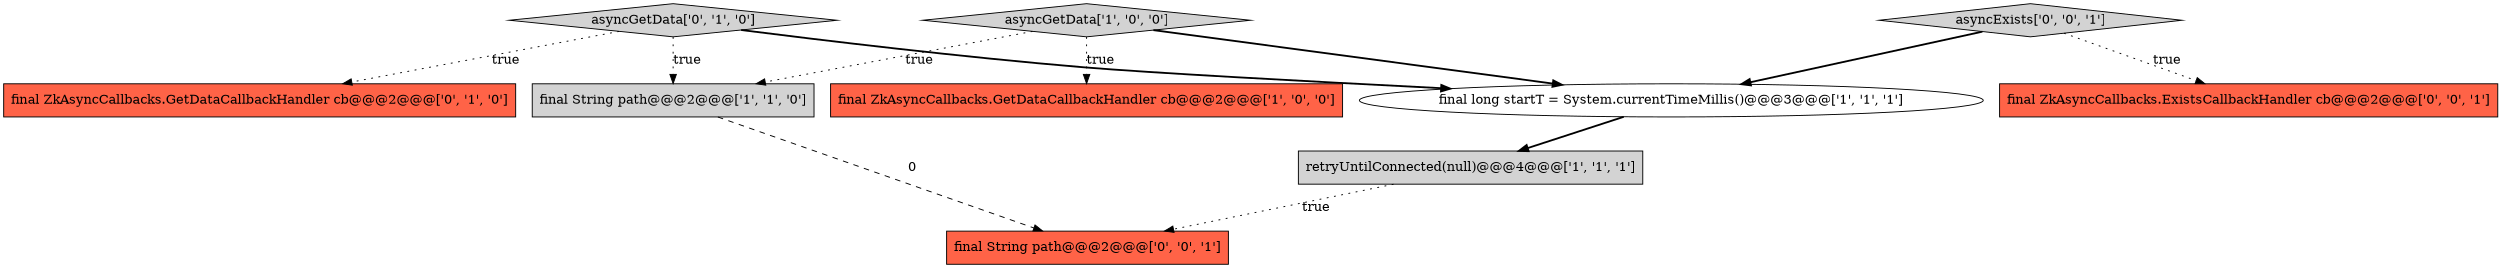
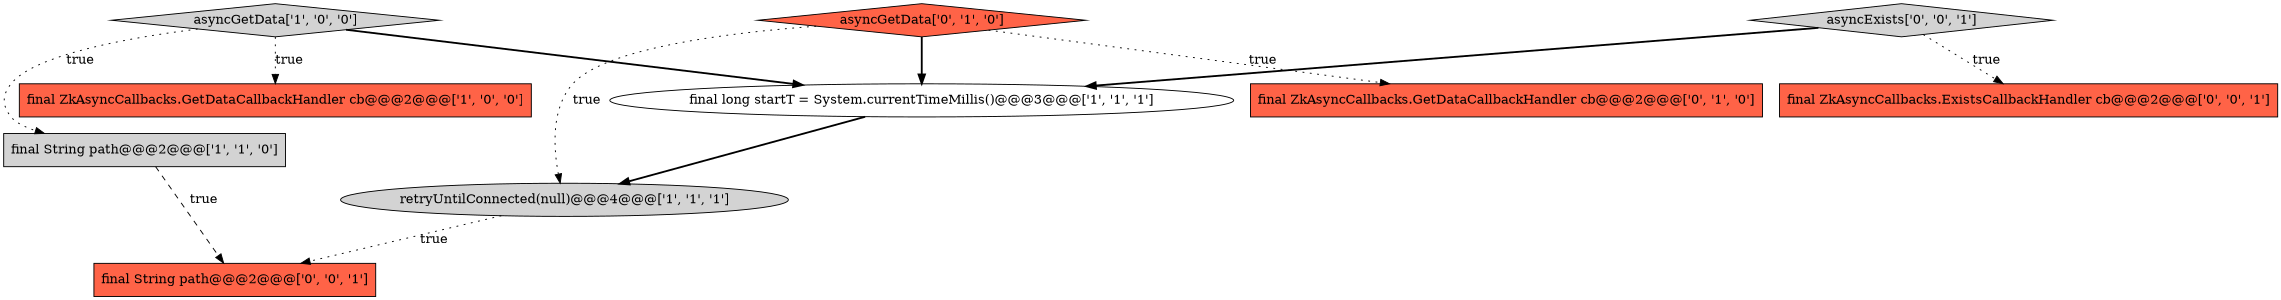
(673, 20) -> (922, 20)
(673, 56) -> (644, 51)
(913, 168) -> (204, 200)
(1471, 168) -> (564, 200)
